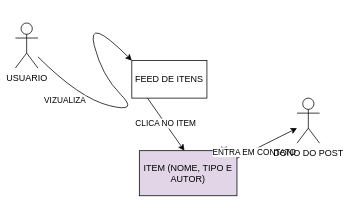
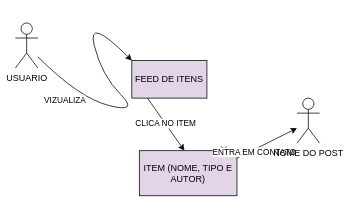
(169, 79) -> (169, 79)
(308, 154) -> (308, 154)
